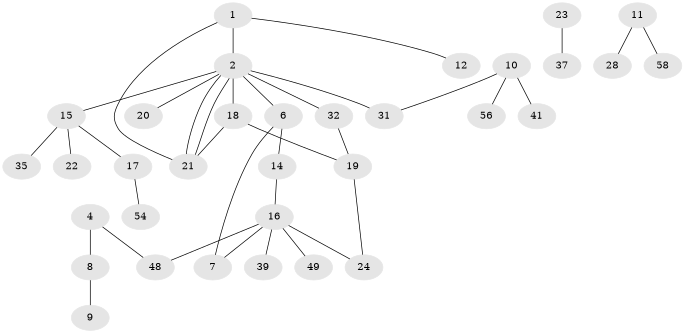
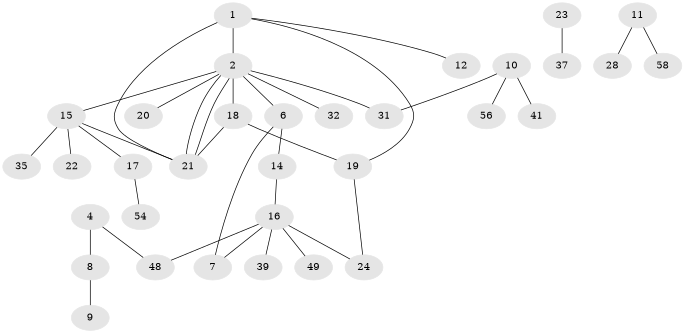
none -> (125, 141)
(343, 141) -> (373, 66)
